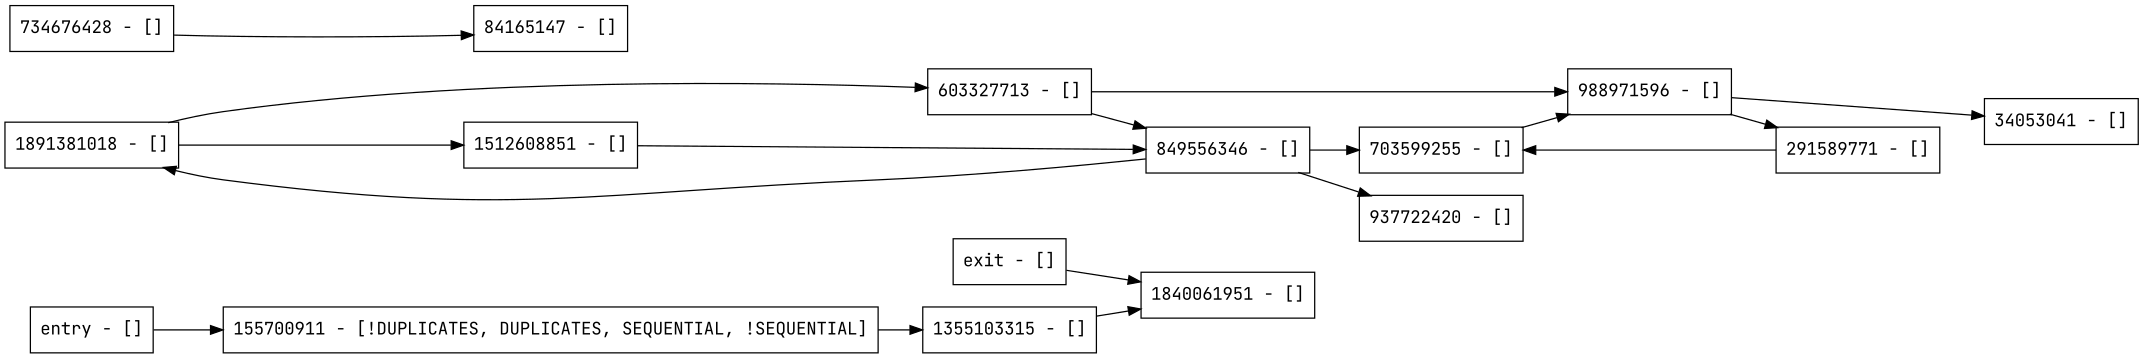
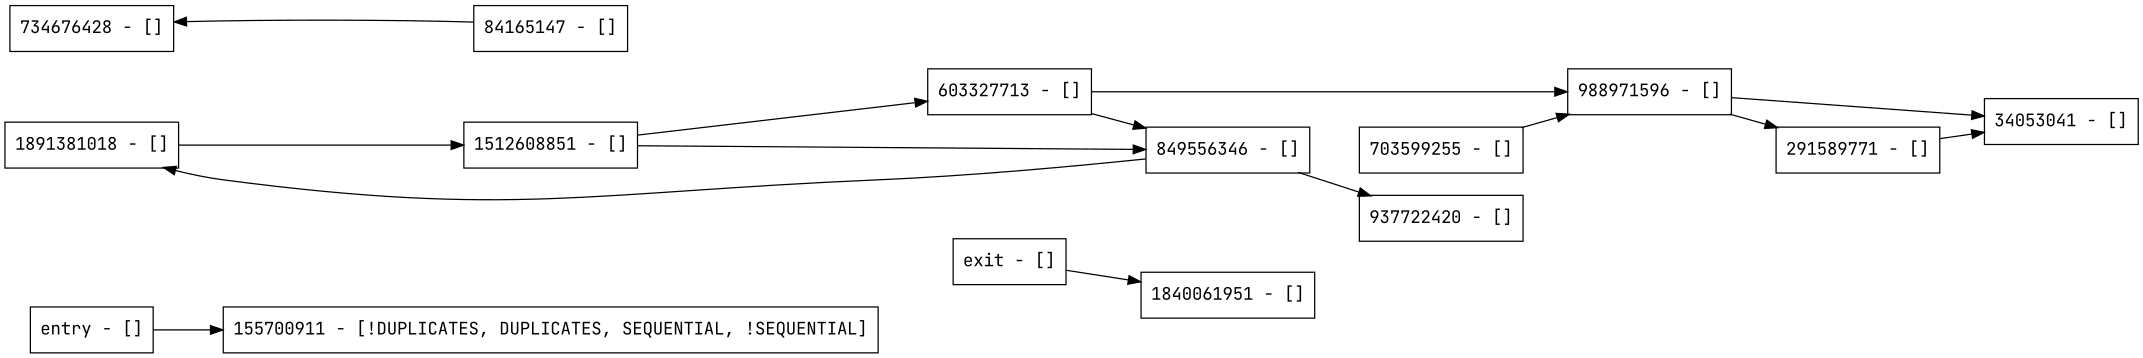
(318, 37) -> (330, 20)
(541, 86) -> (776, 119)
(1328, 150) -> none
(1656, 150) -> (1956, 136)
(1010, 330) -> none
